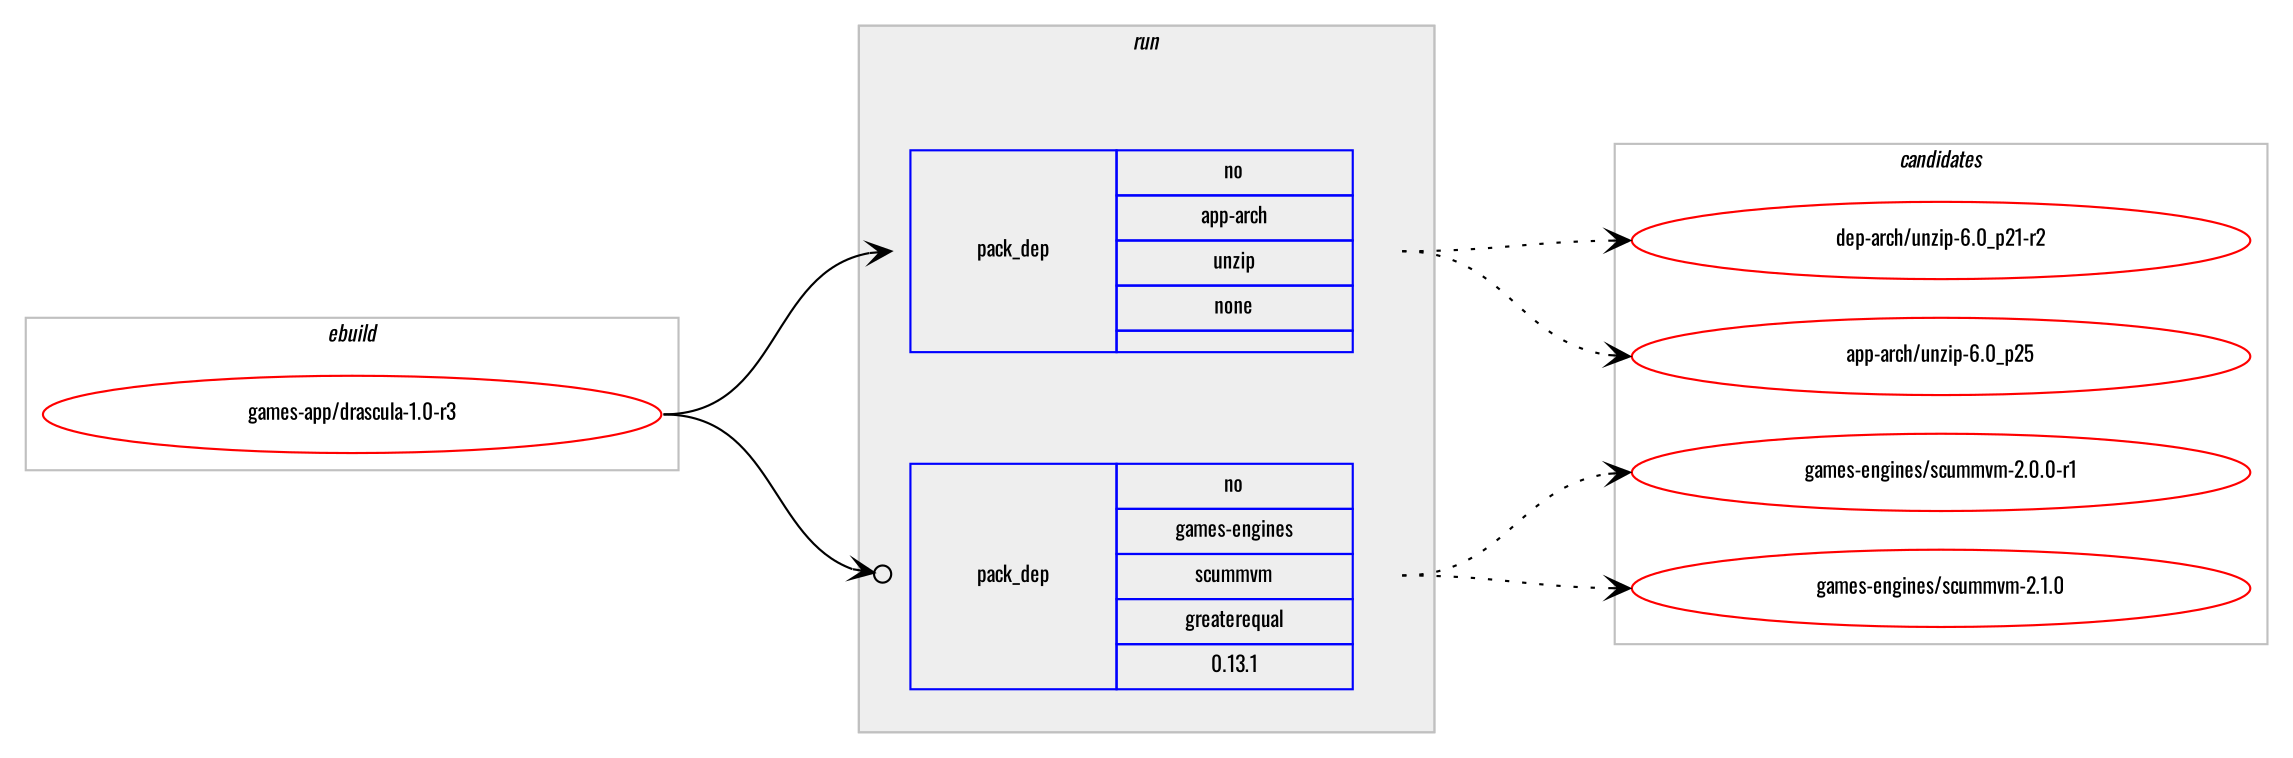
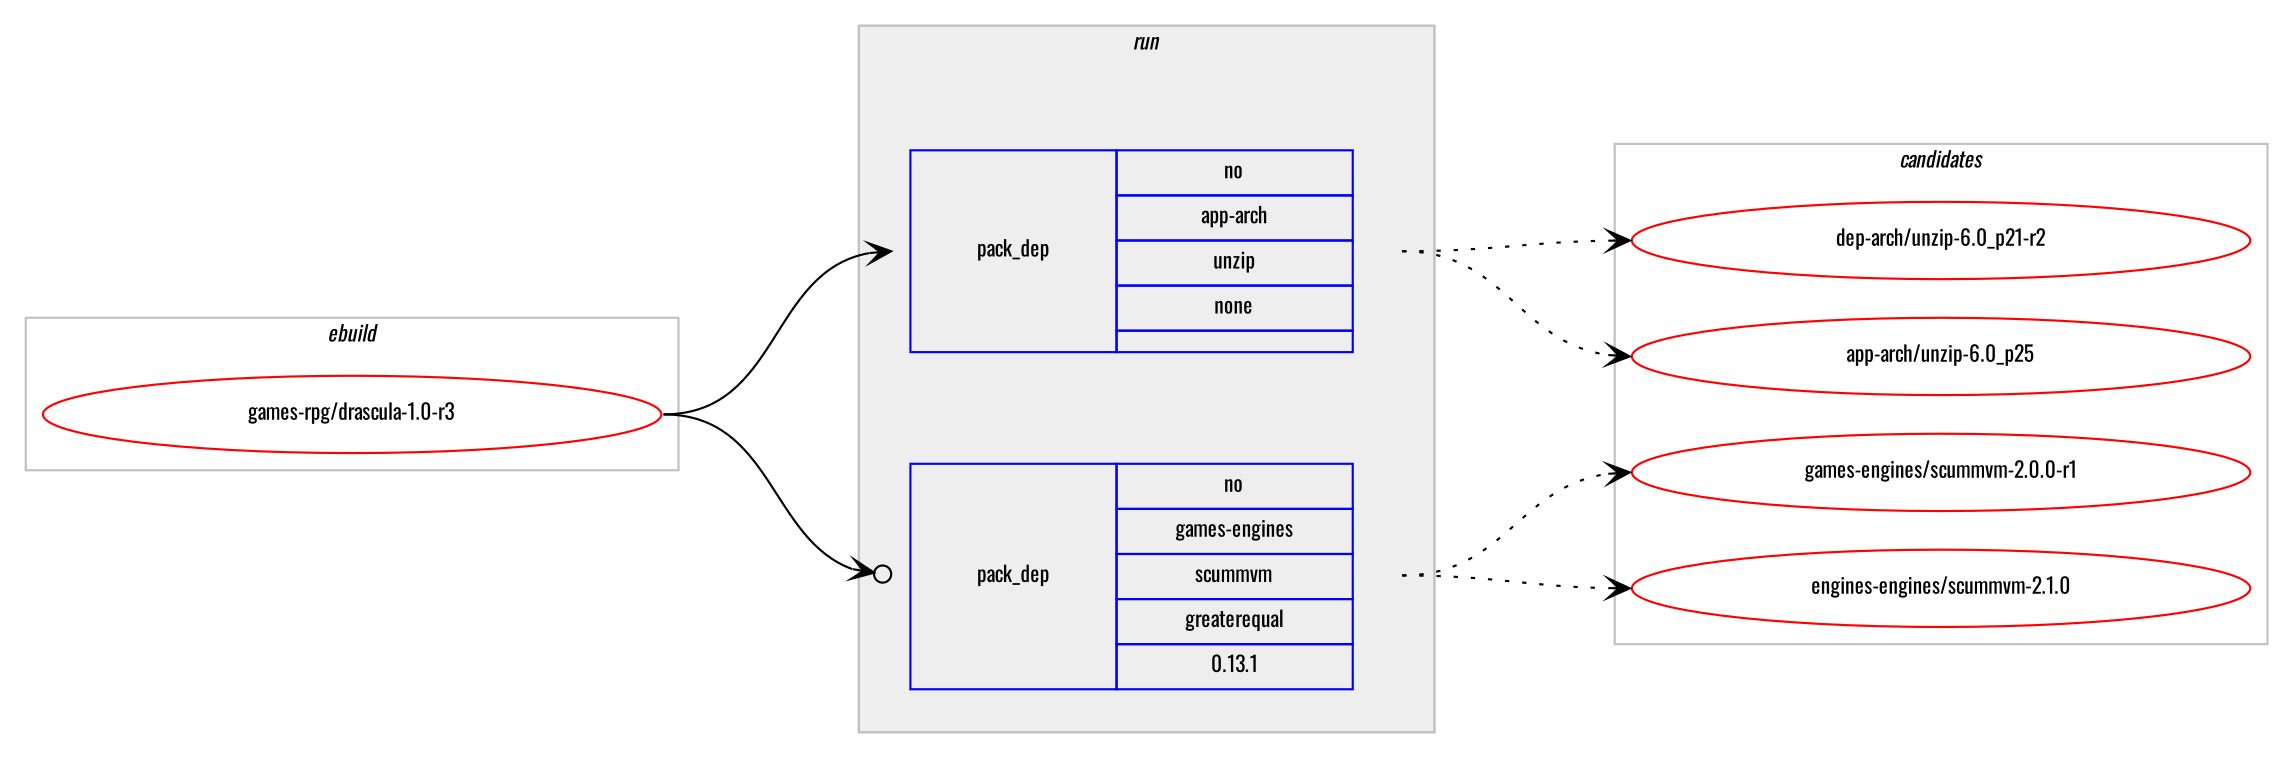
(352, 414) -> (352, 414)
(1941, 588) -> (1941, 588)
